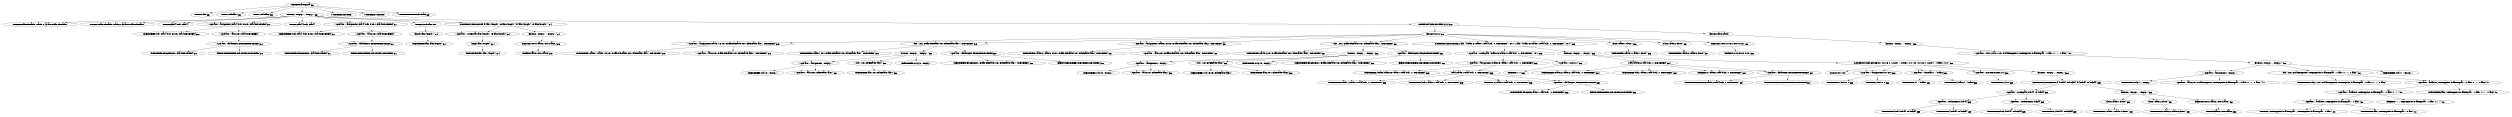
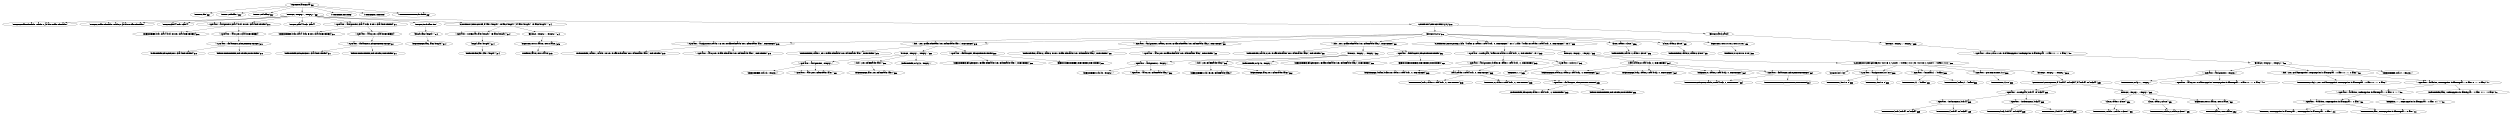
(1357, 83) -> none
